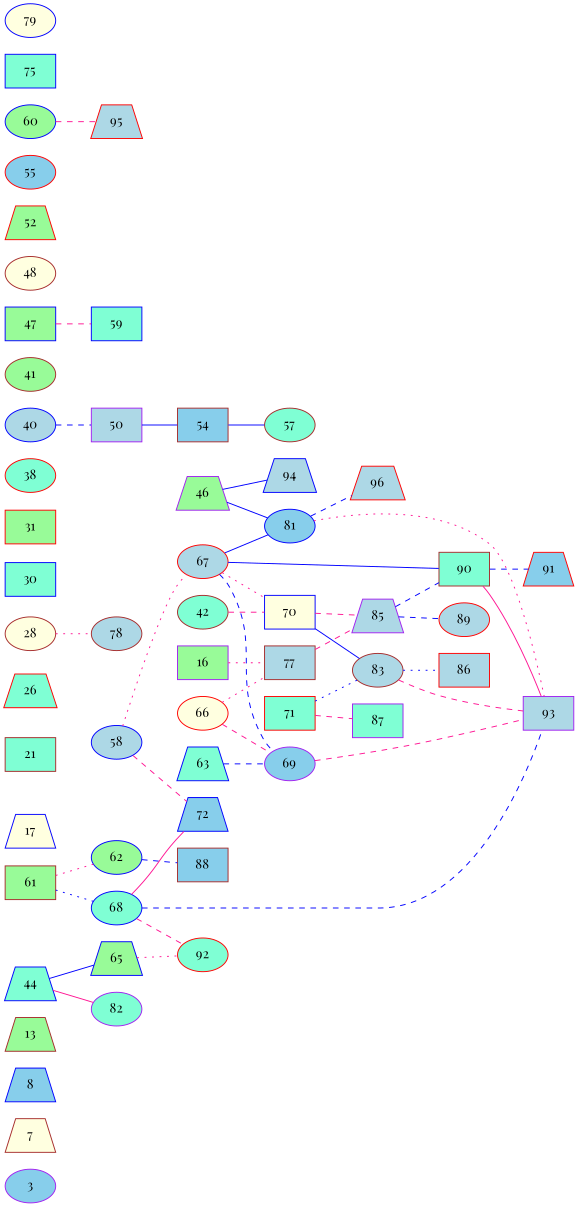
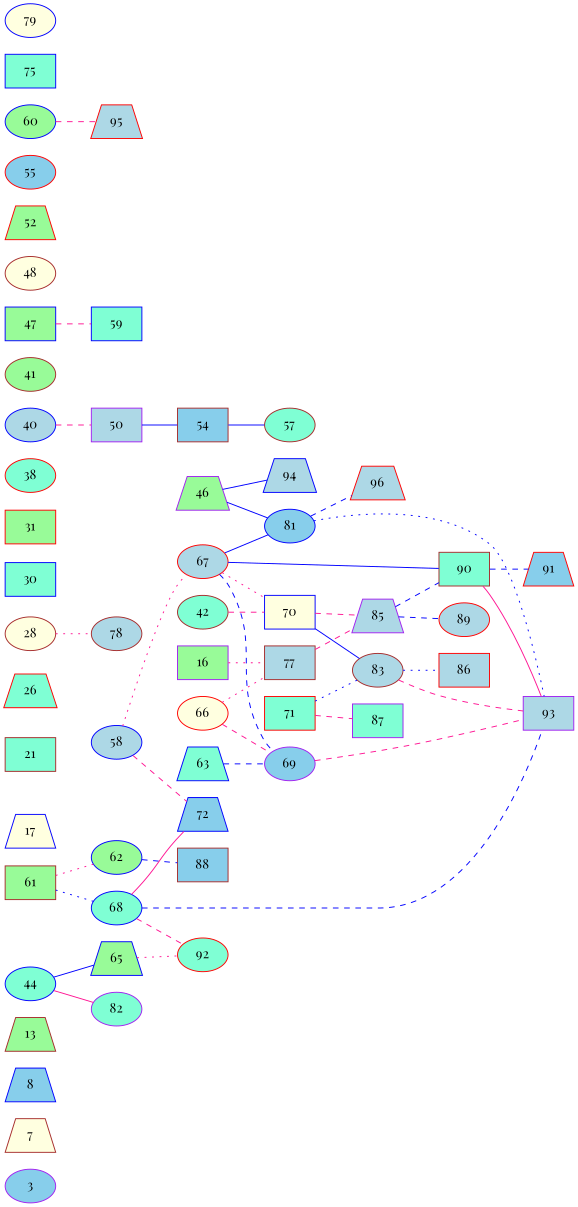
(73, 425) -> (73, 425)
(482, 539) -> (482, 539)
(30, 984) -> (30, 984)
